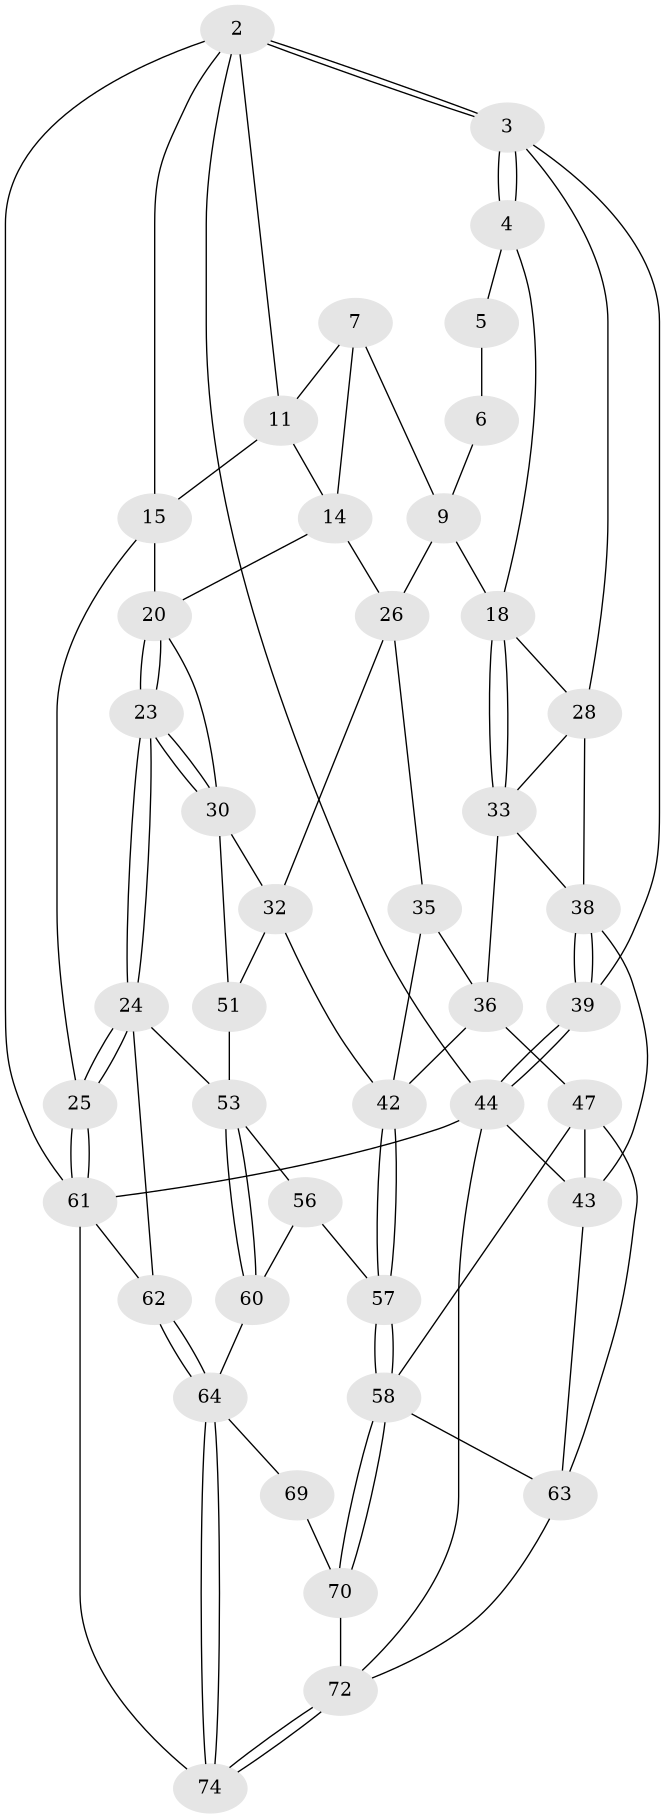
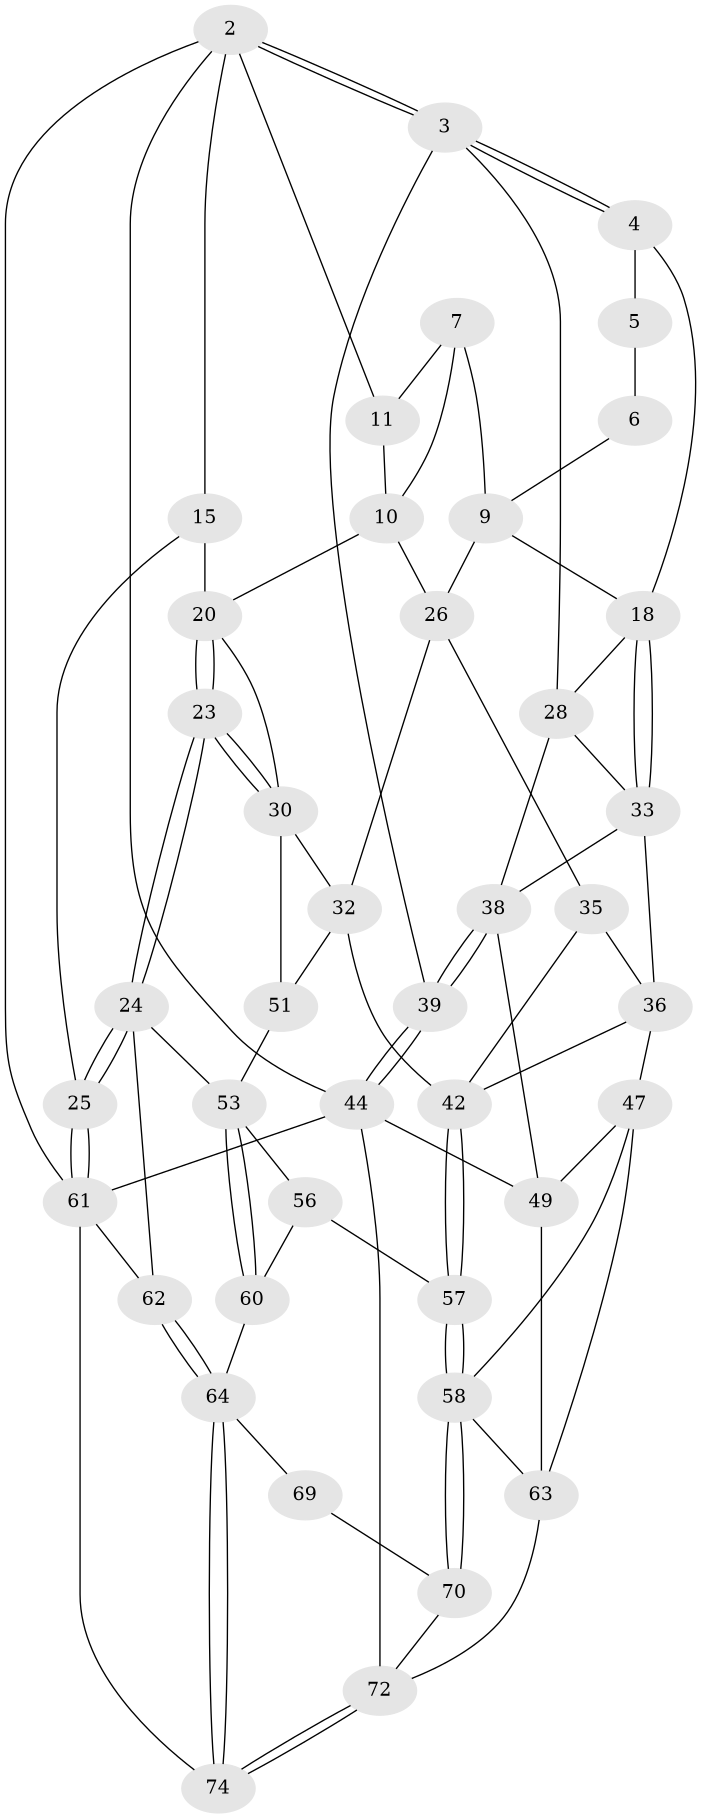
(212, 474) -> none
(335, 518) -> (387, 518)
(585, 1202) -> (541, 1202)
